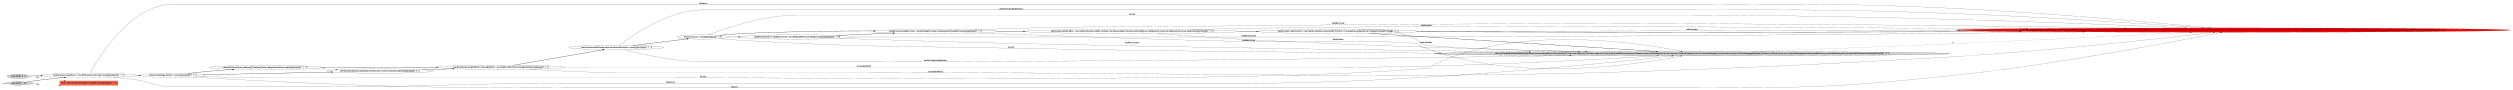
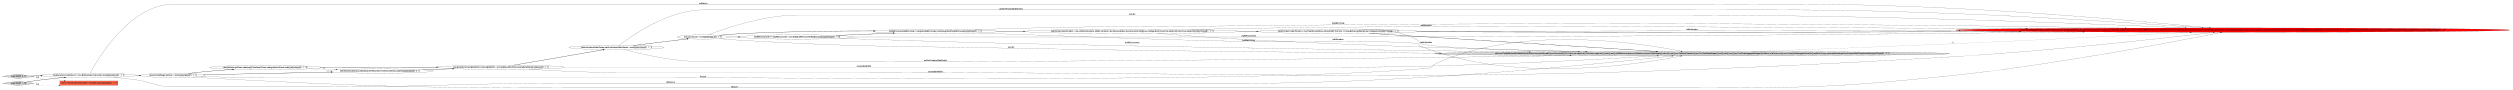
(18, 76) -> (18, 76)
